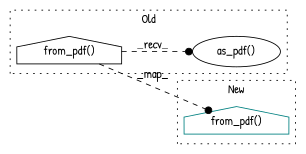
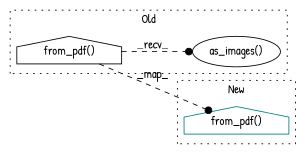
(236, 52) -> (236, 52)
